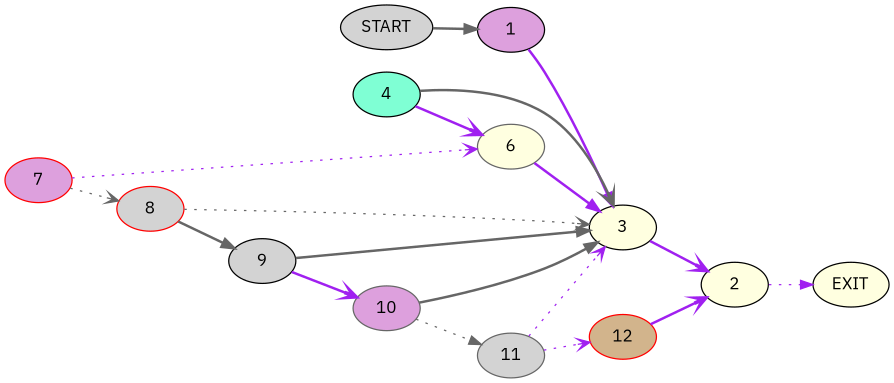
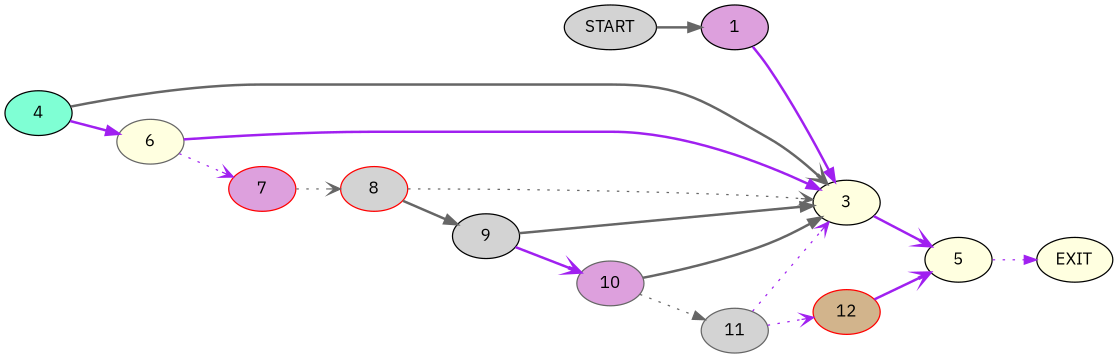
(443, 118) -> (88, 126)
(268, 164) -> (201, 163)
(735, 285) -> (959, 260)
